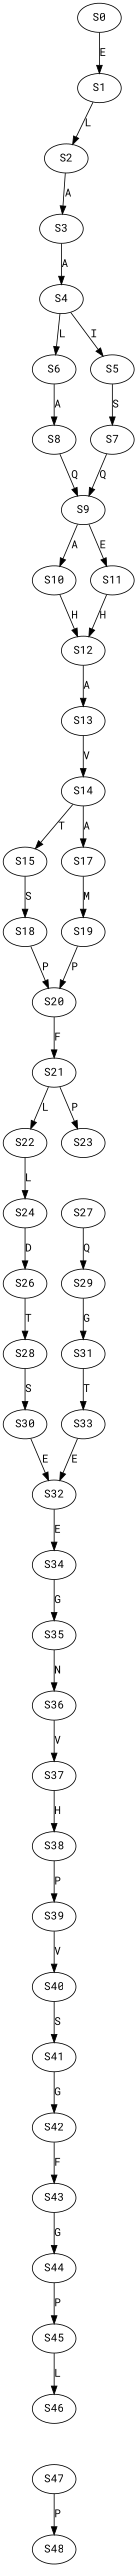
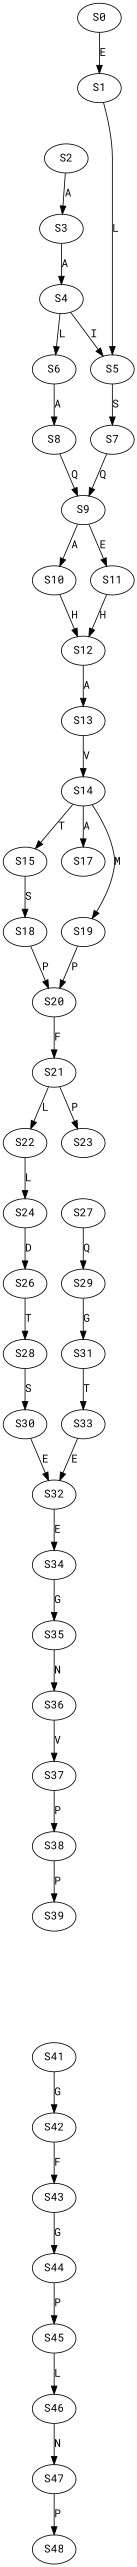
(85, 120) -> (112, 224)
(83, 893) -> (114, 858)
(58, 1811) -> (58, 1811)
(54, 1987) -> none
none -> (54, 2440)
